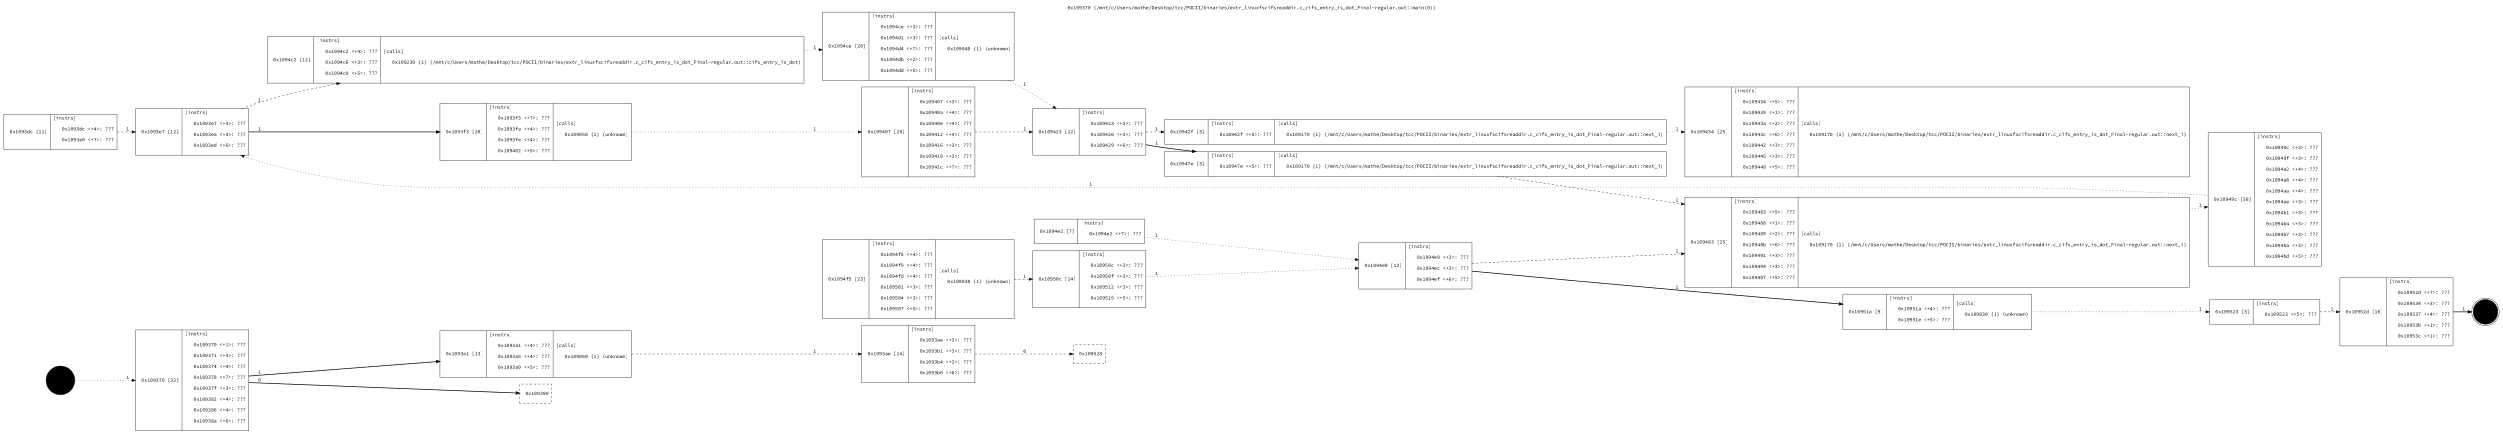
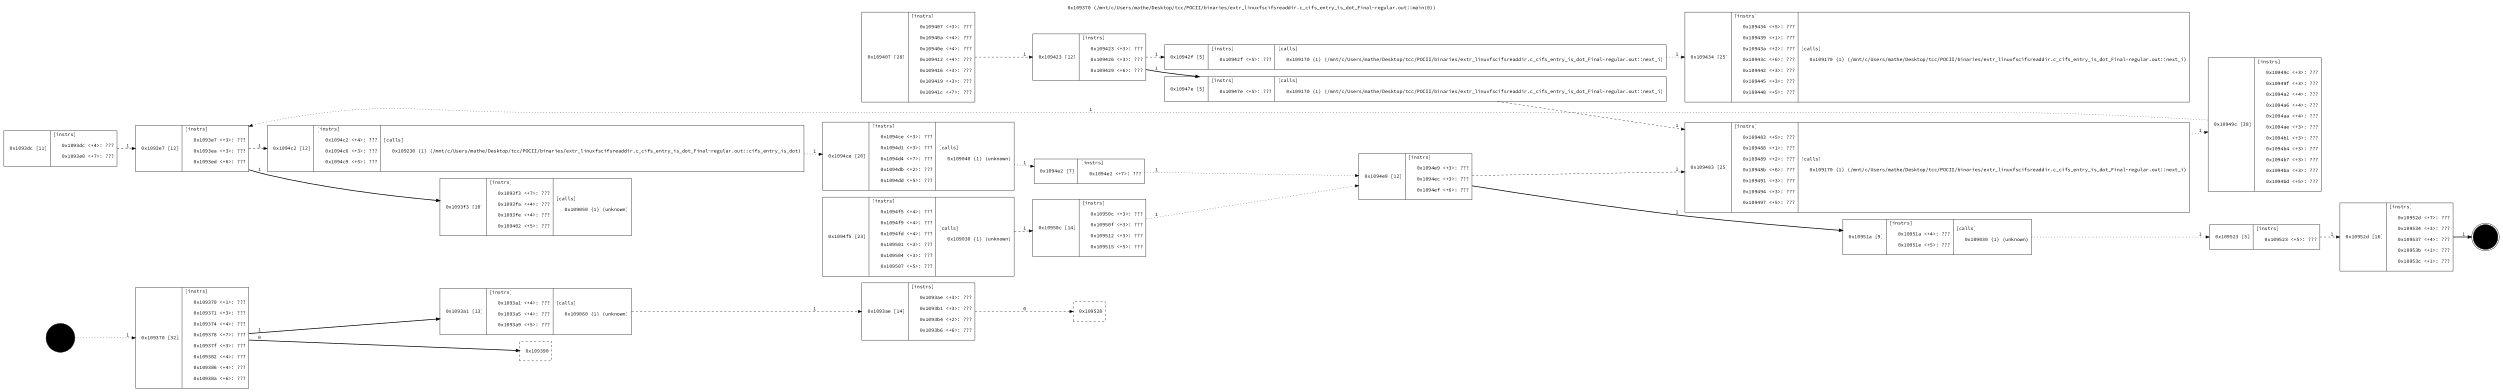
(1031, 93) -> (1022, 165)
(745, 132) -> none
